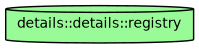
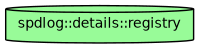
(100, 24) -> (100, 24)
